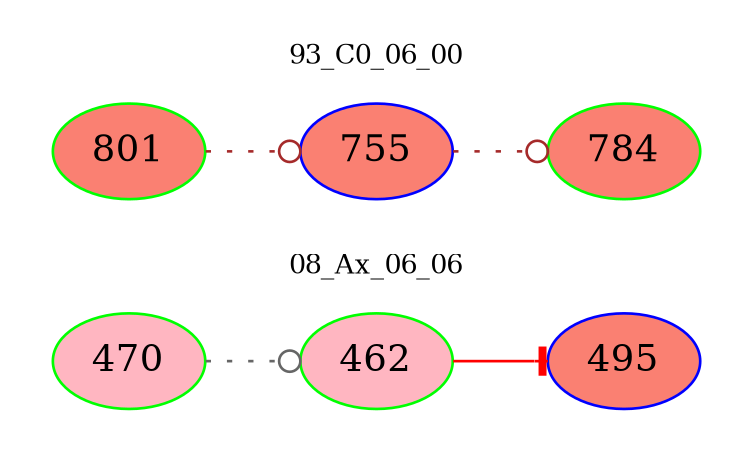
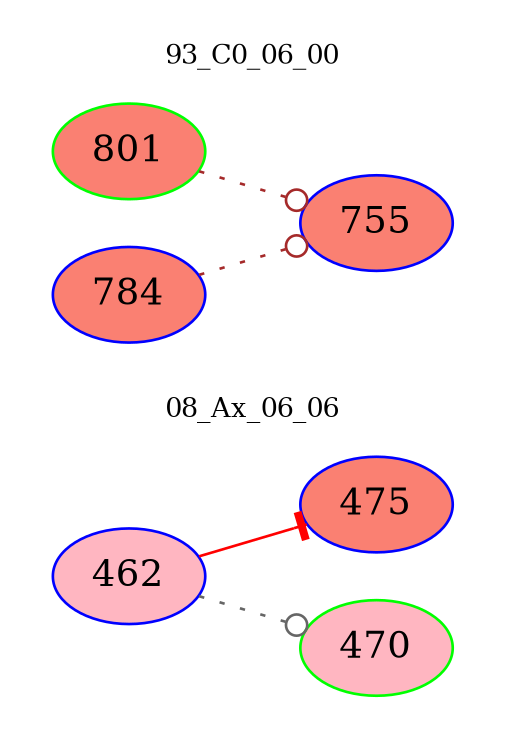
(490, 151) -> (242, 262)
(624, 151) -> (129, 295)
(242, 361) -> (242, 609)
(377, 361) -> (129, 576)
(624, 361) -> (377, 505)
